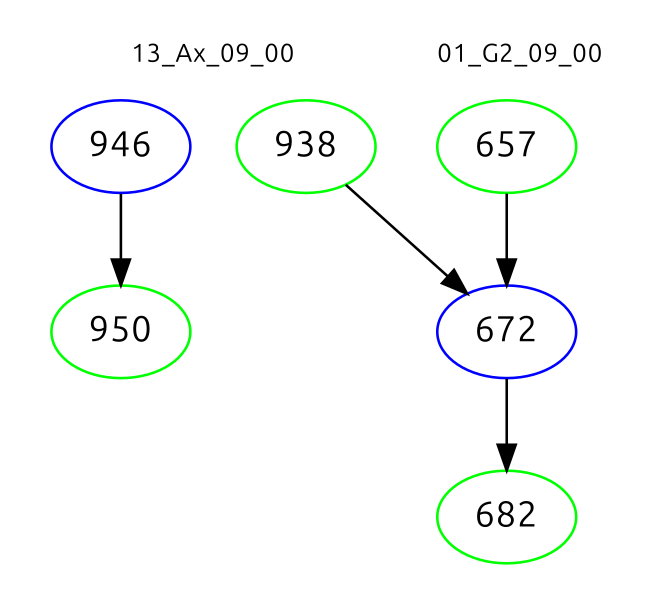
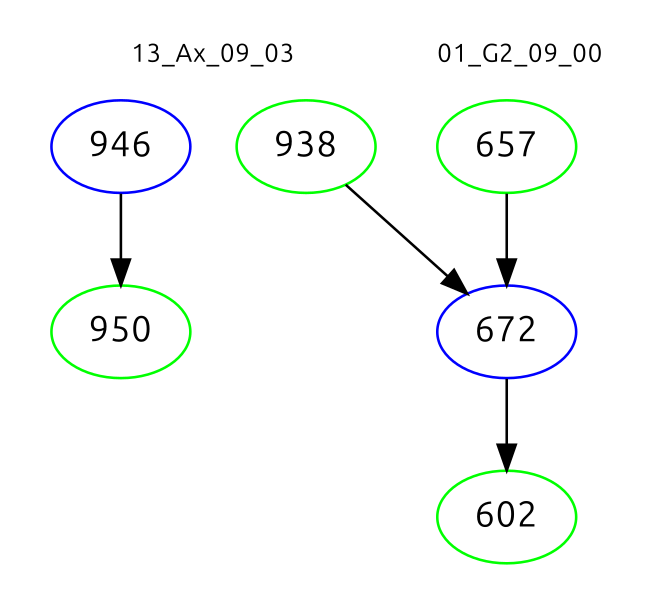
(213, 55) -> (213, 55)
(507, 517) -> (507, 517)
